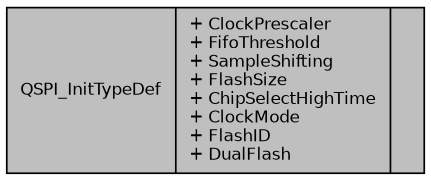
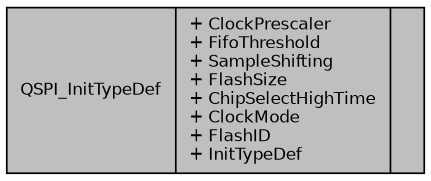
(241, 155) -> (246, 155)
